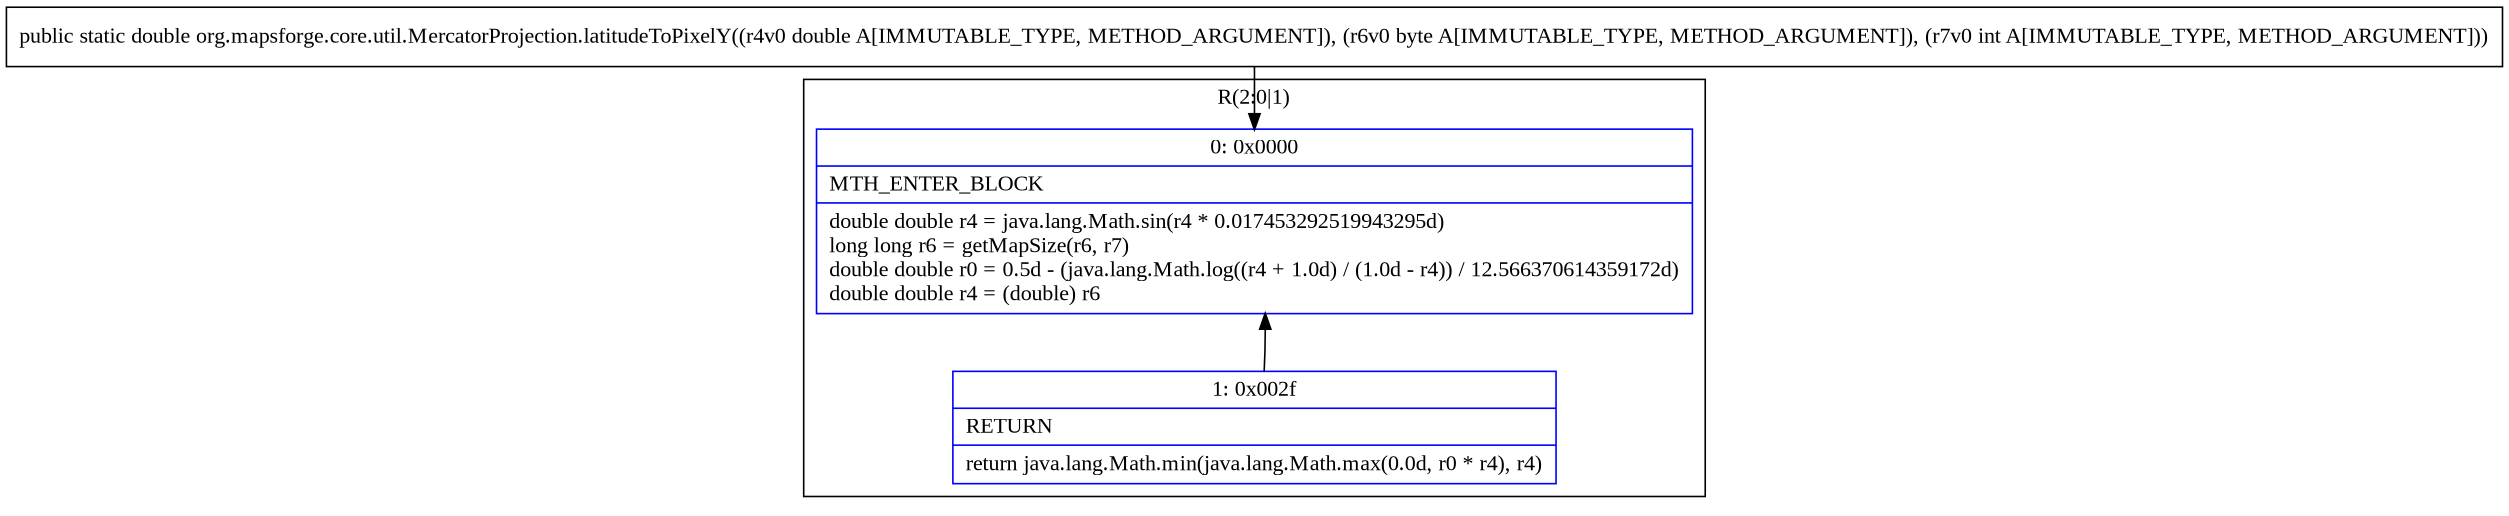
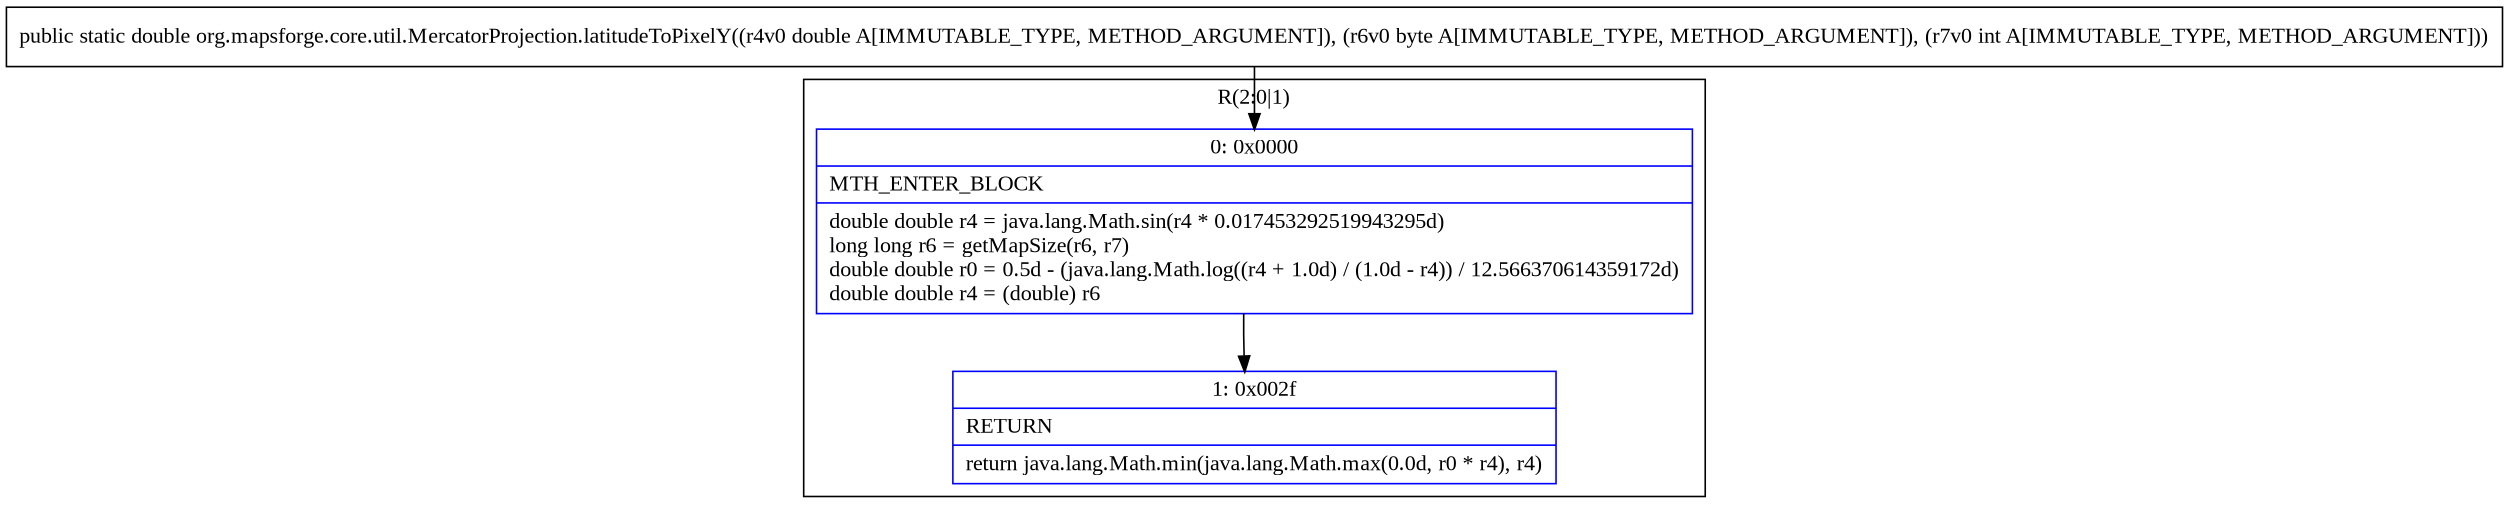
(1265, 351) -> (1244, 334)
